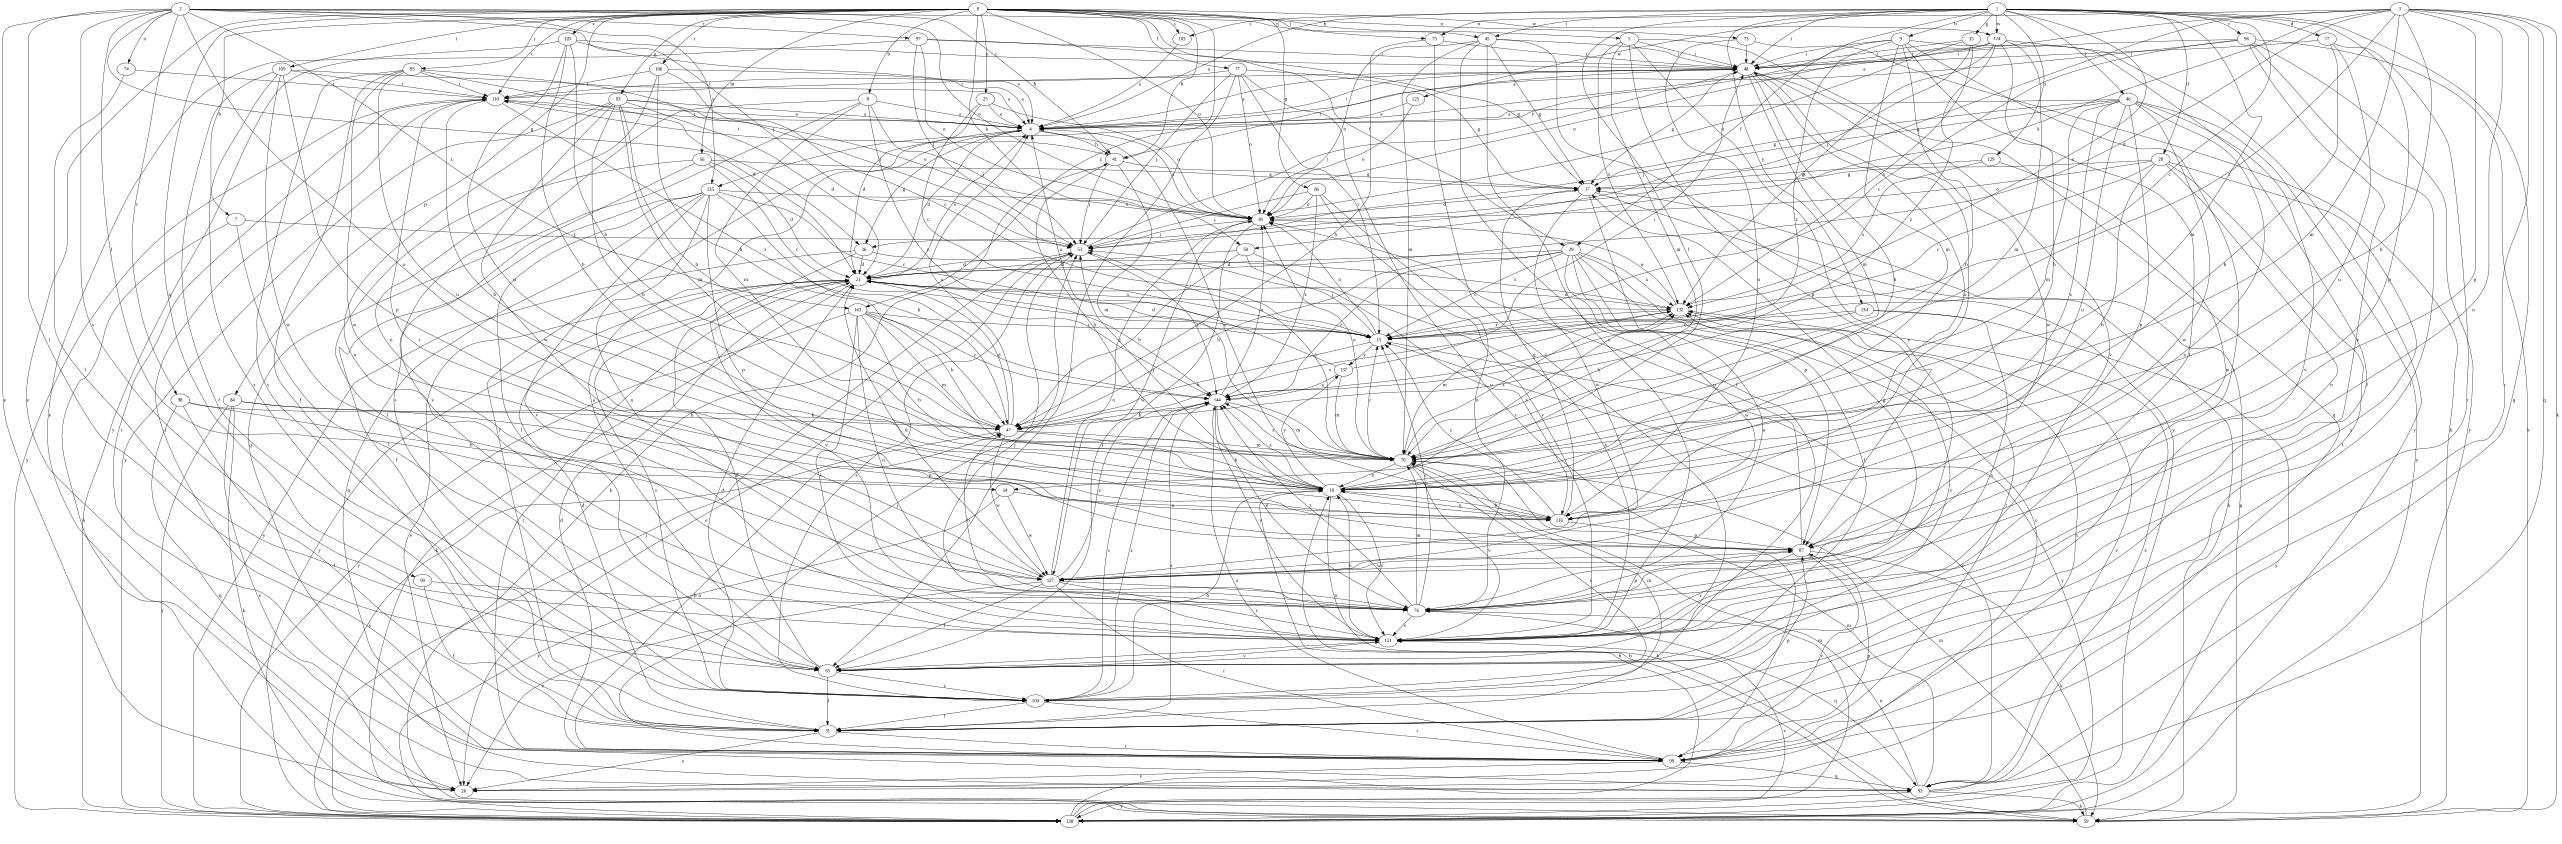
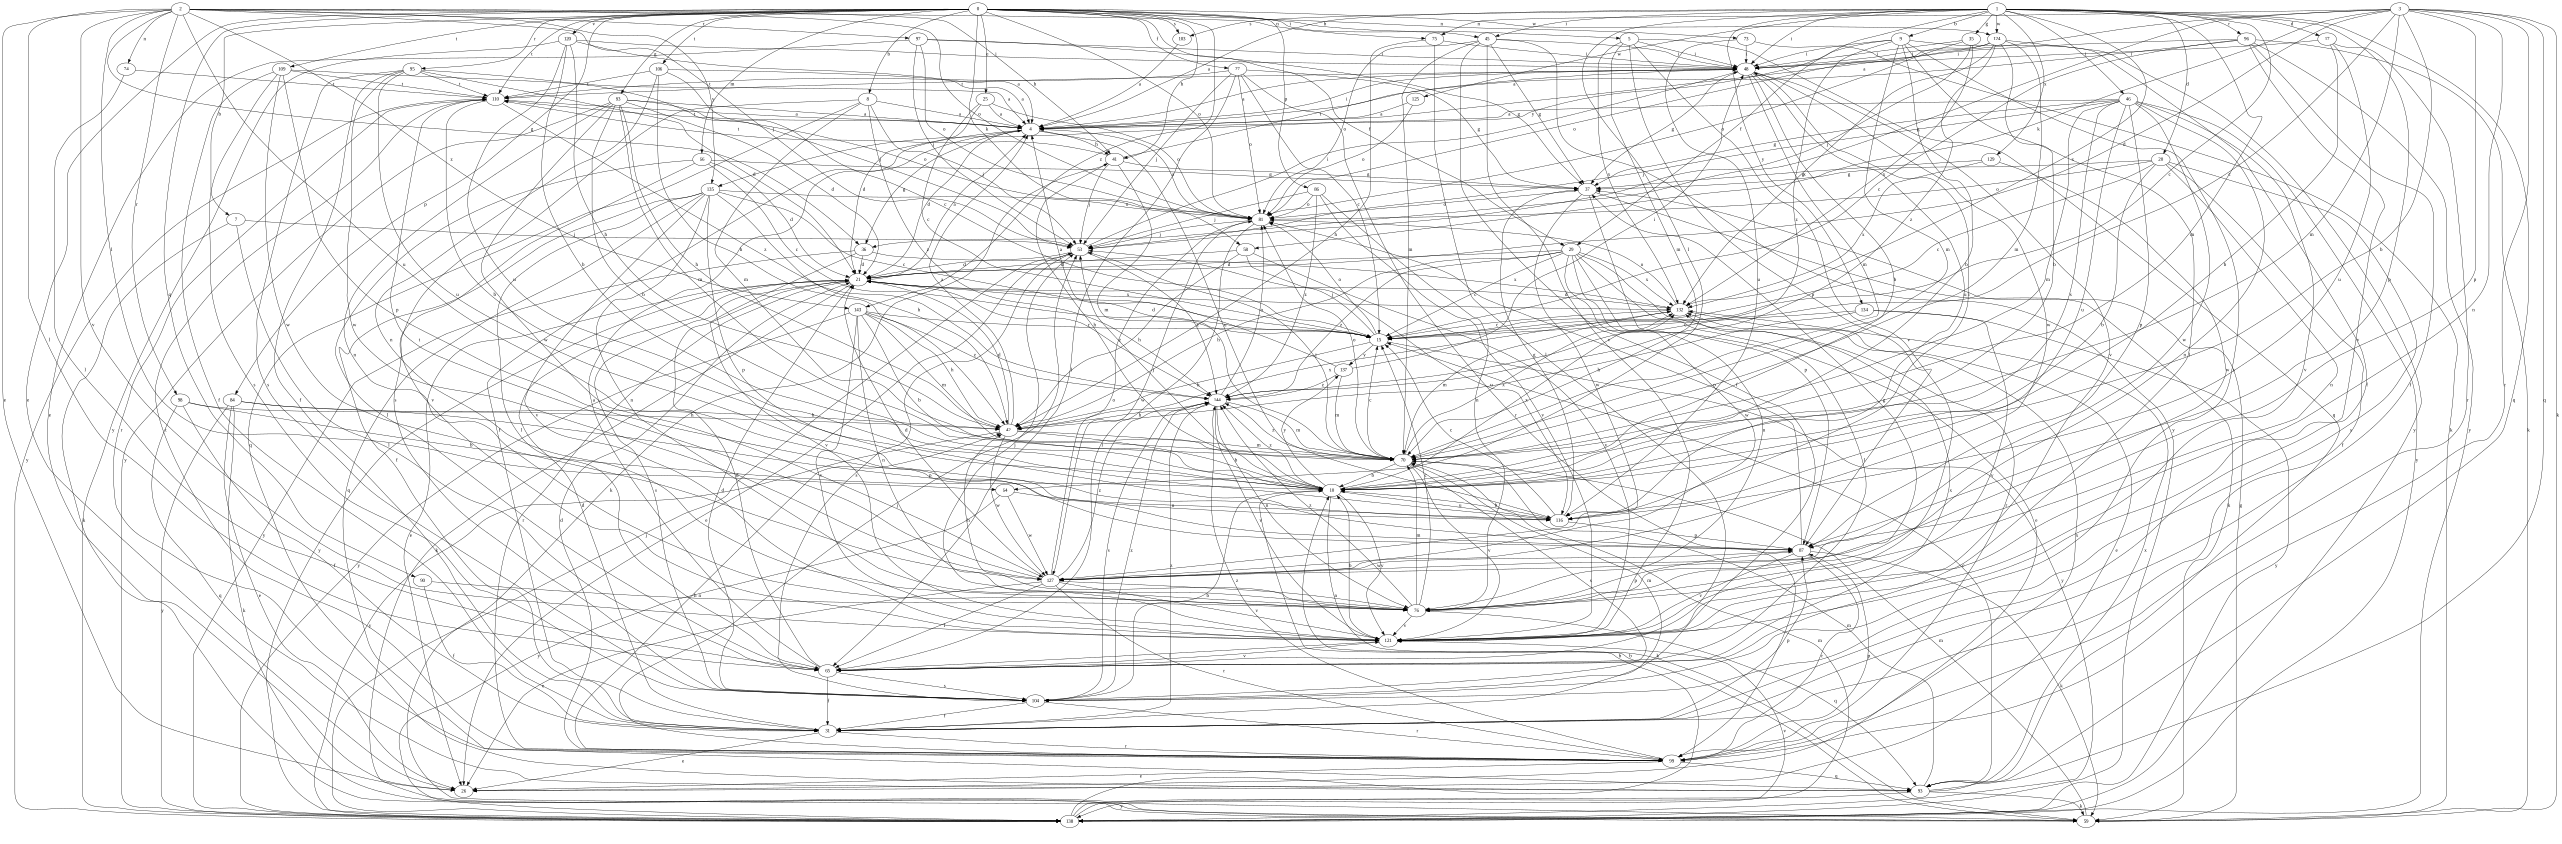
(1728, 623) -> none
